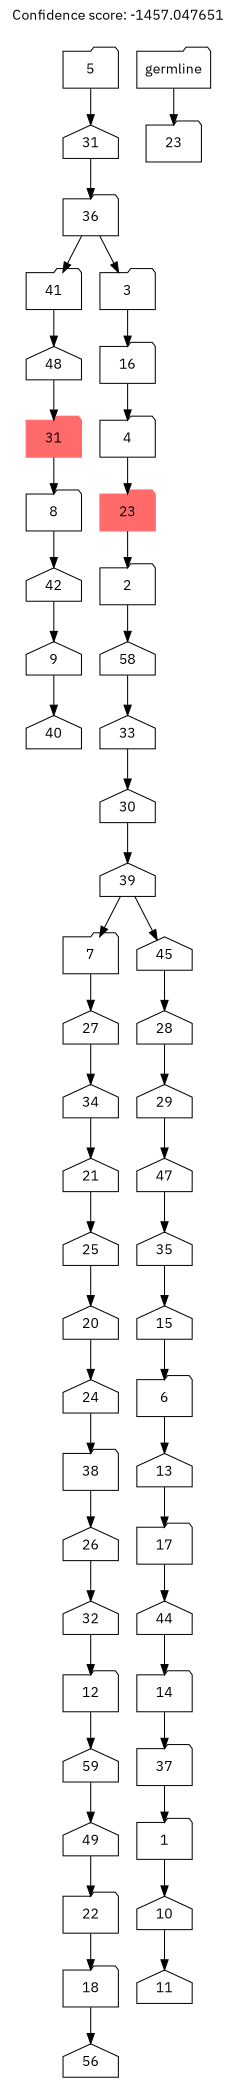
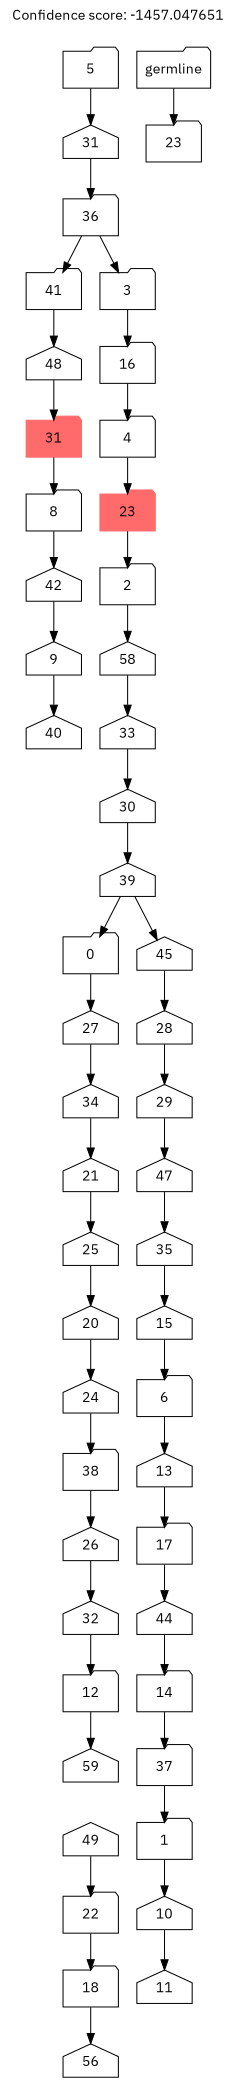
(91, 955) -> (91, 955)
(91, 1797) -> none
